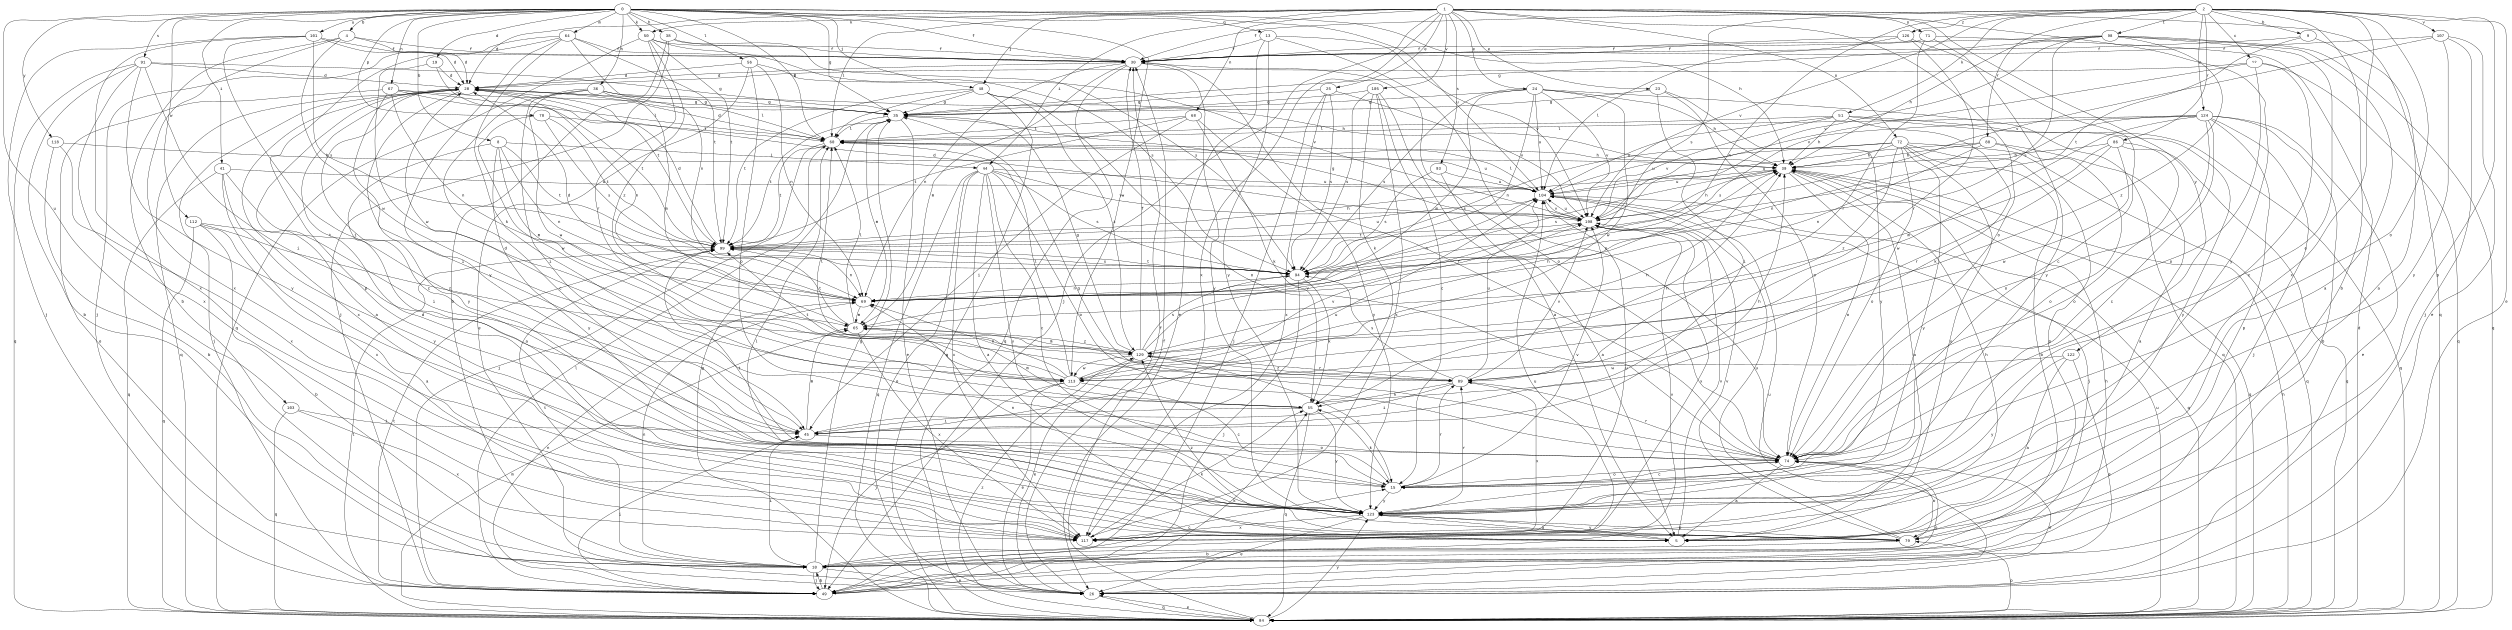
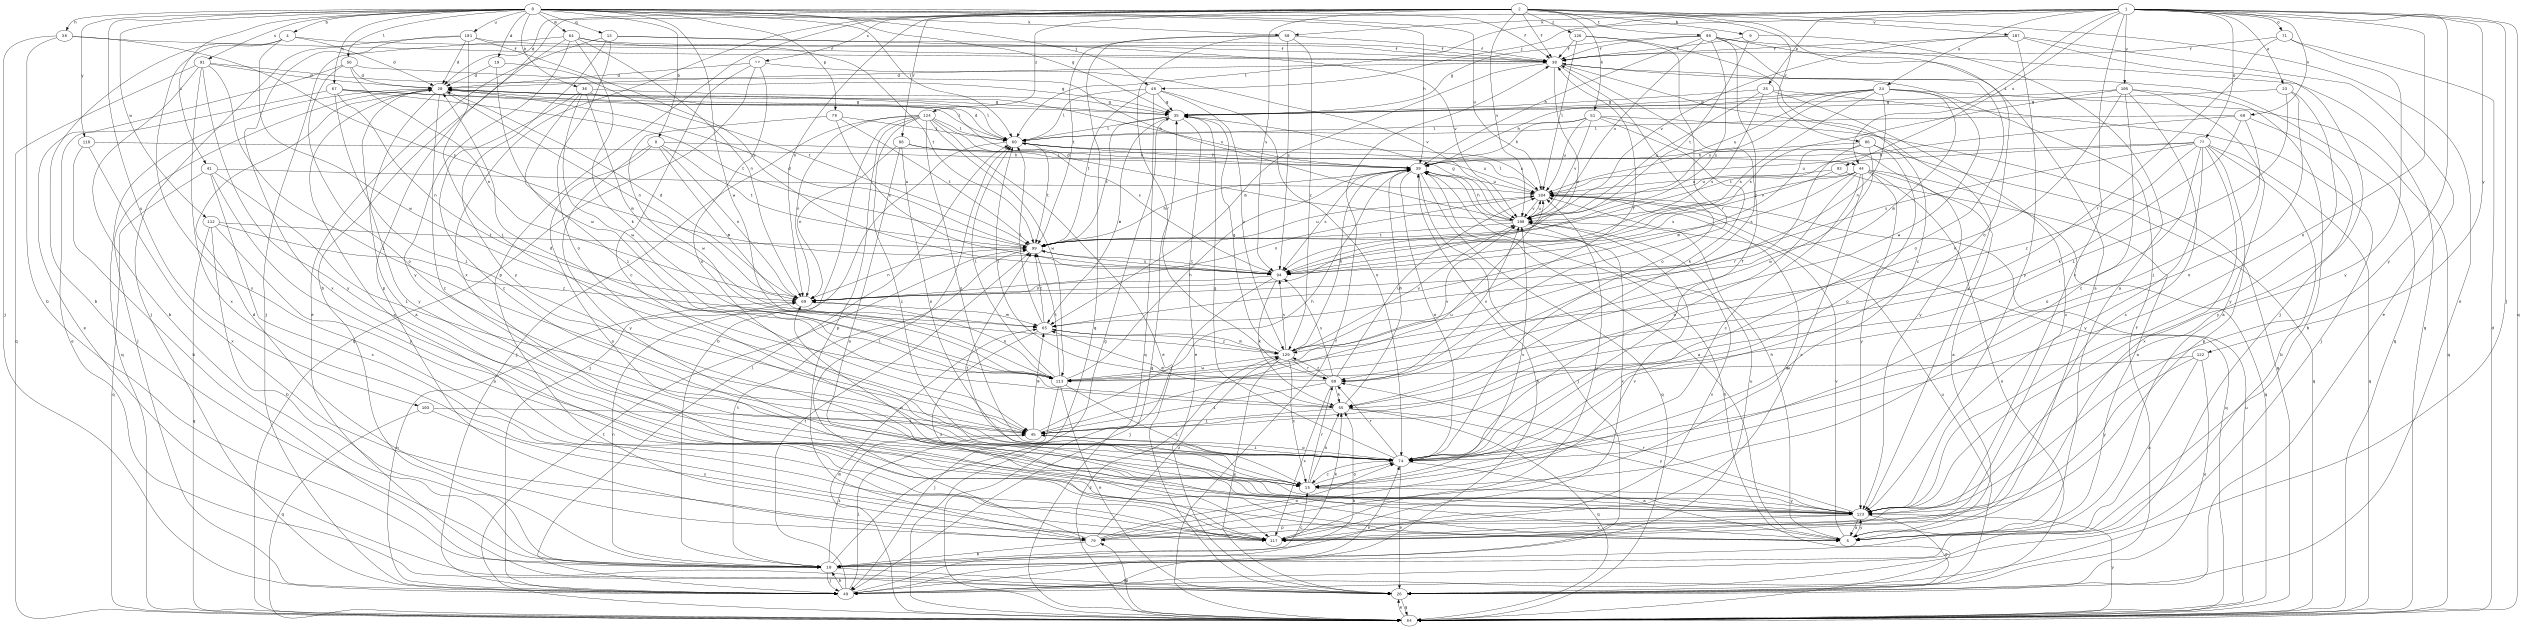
none -> (1219, 447)
none -> (1800, 549)
